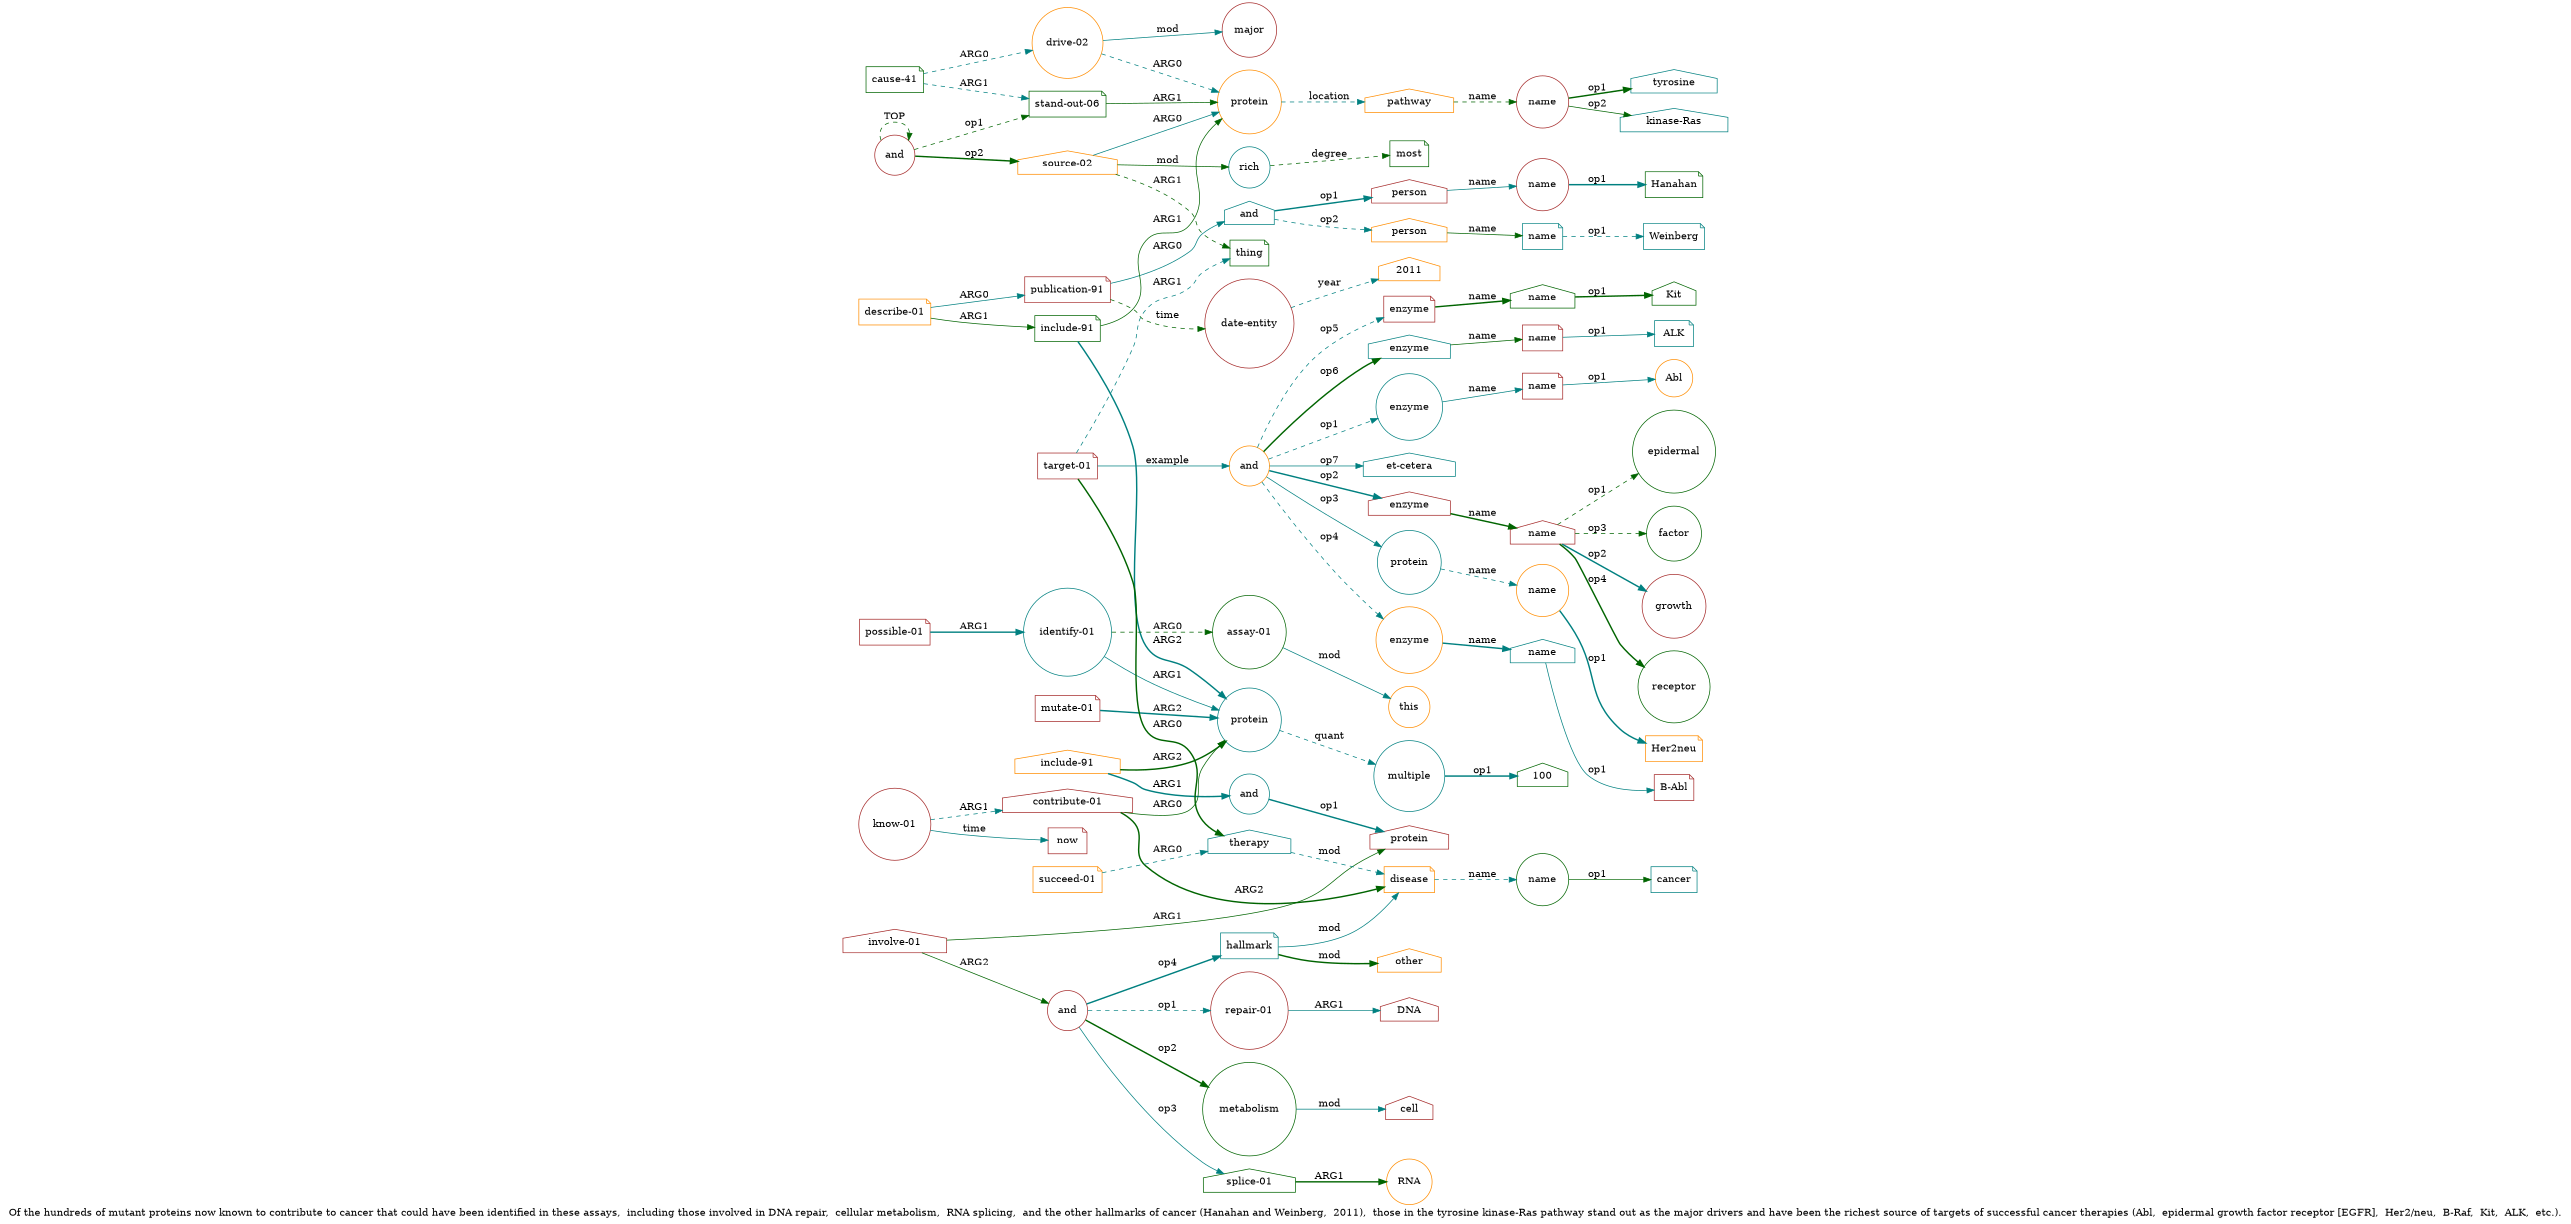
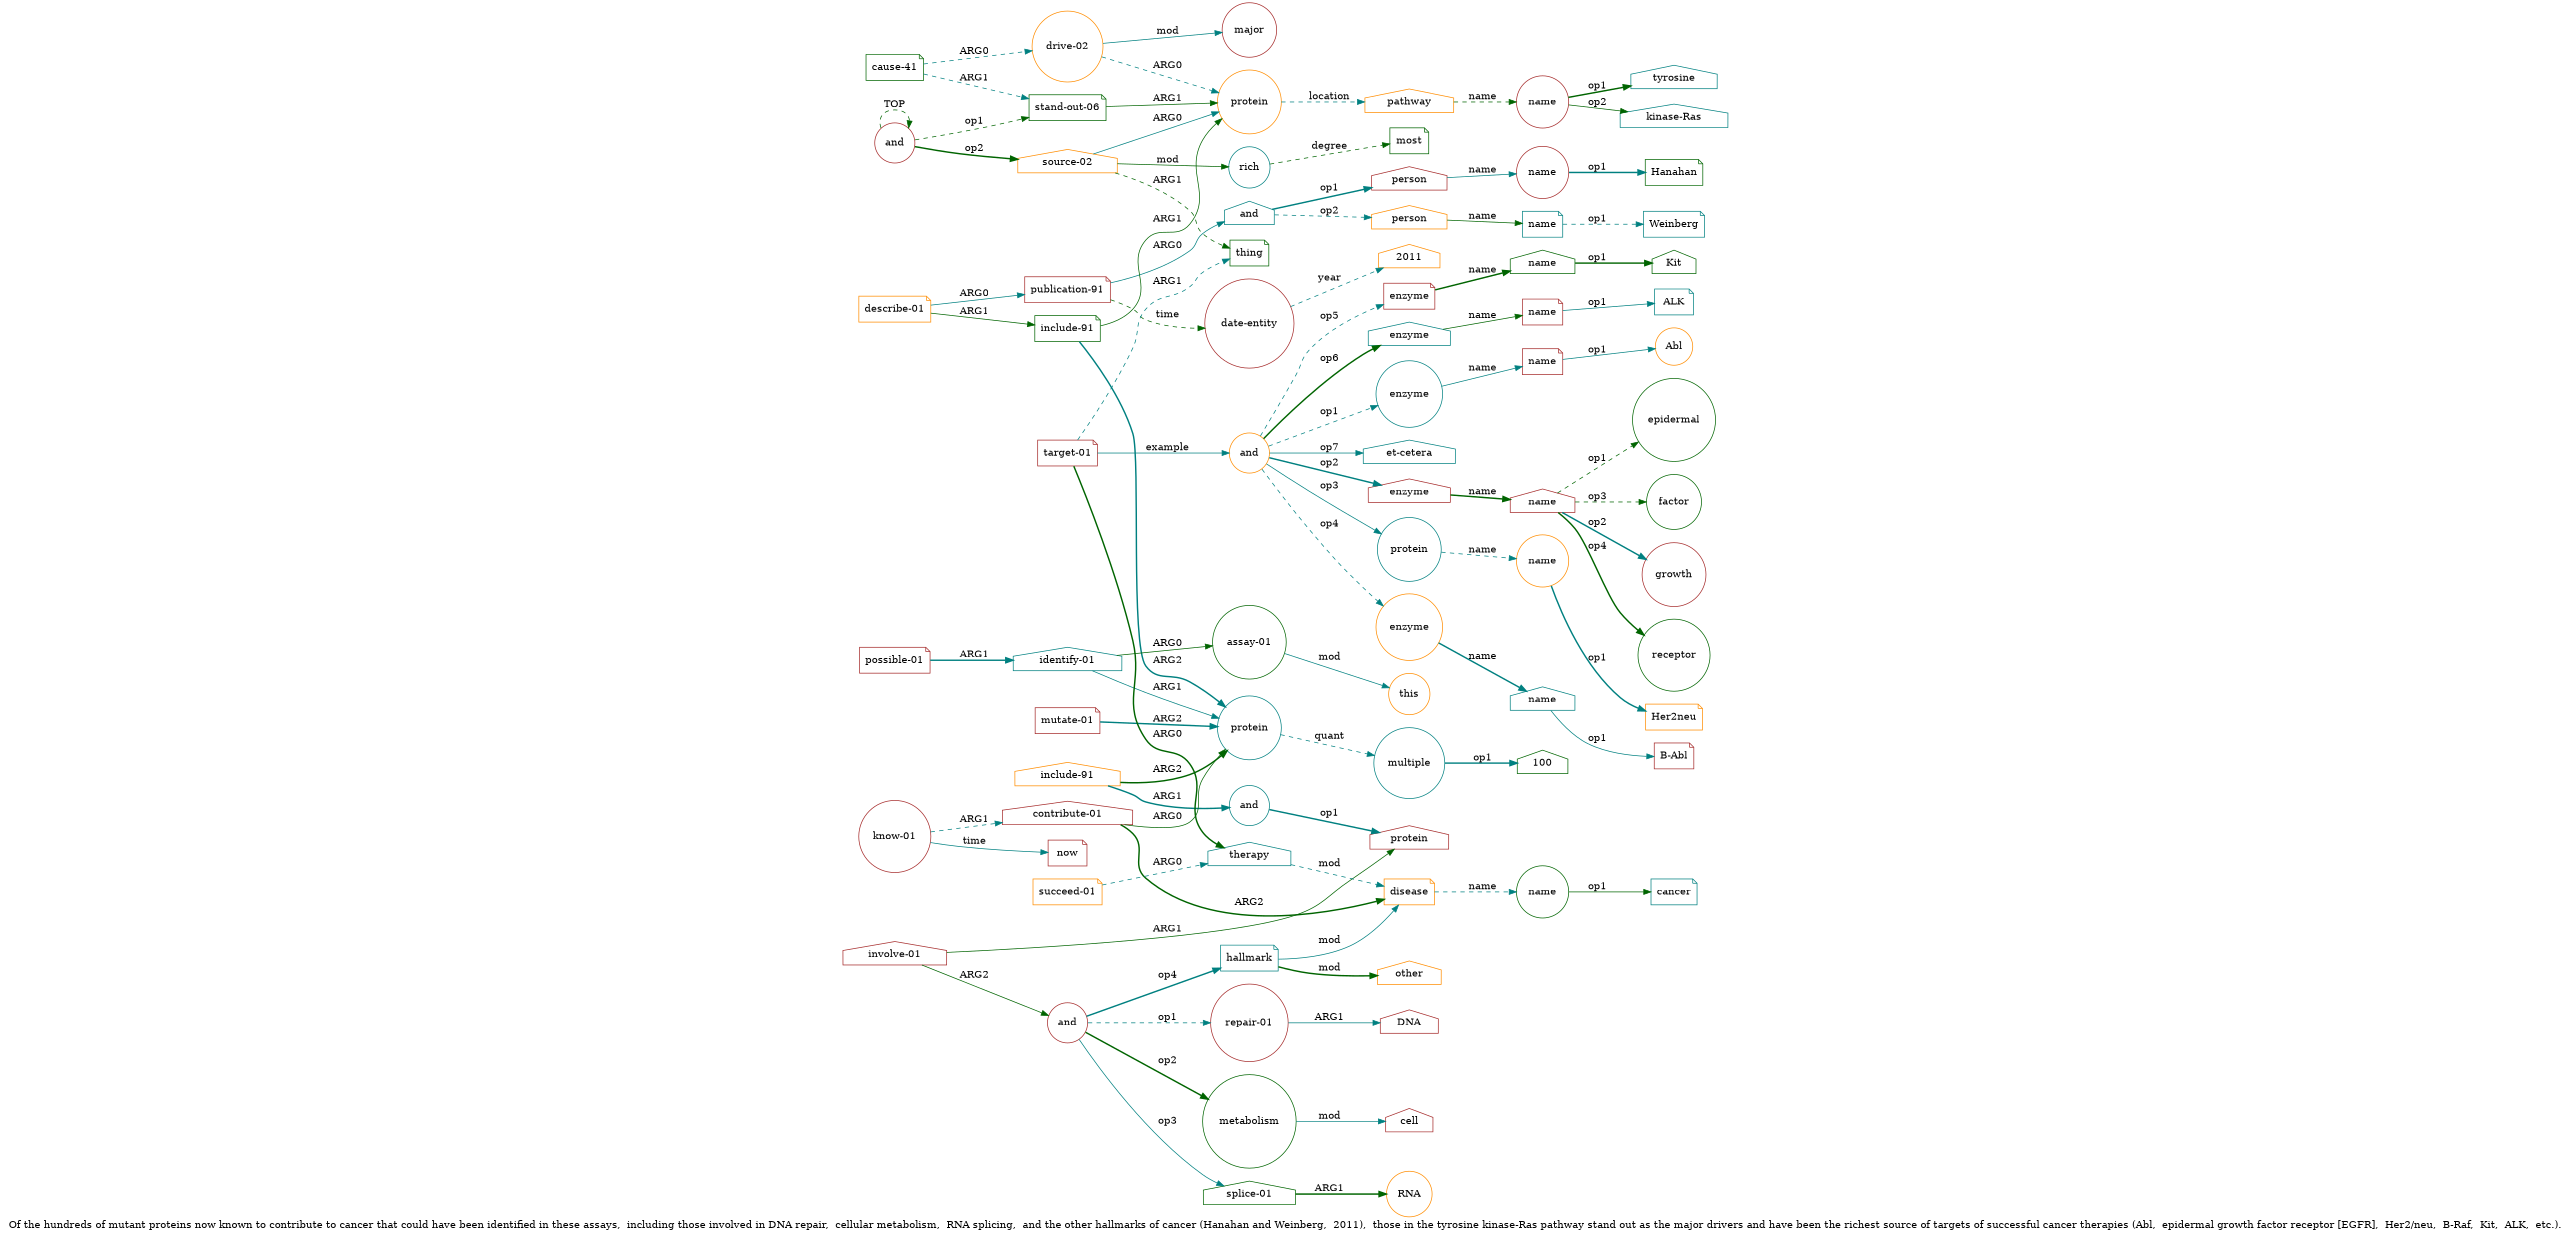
(1068, 632) -> (1068, 660)
(1158, 632) -> (1161, 651)
